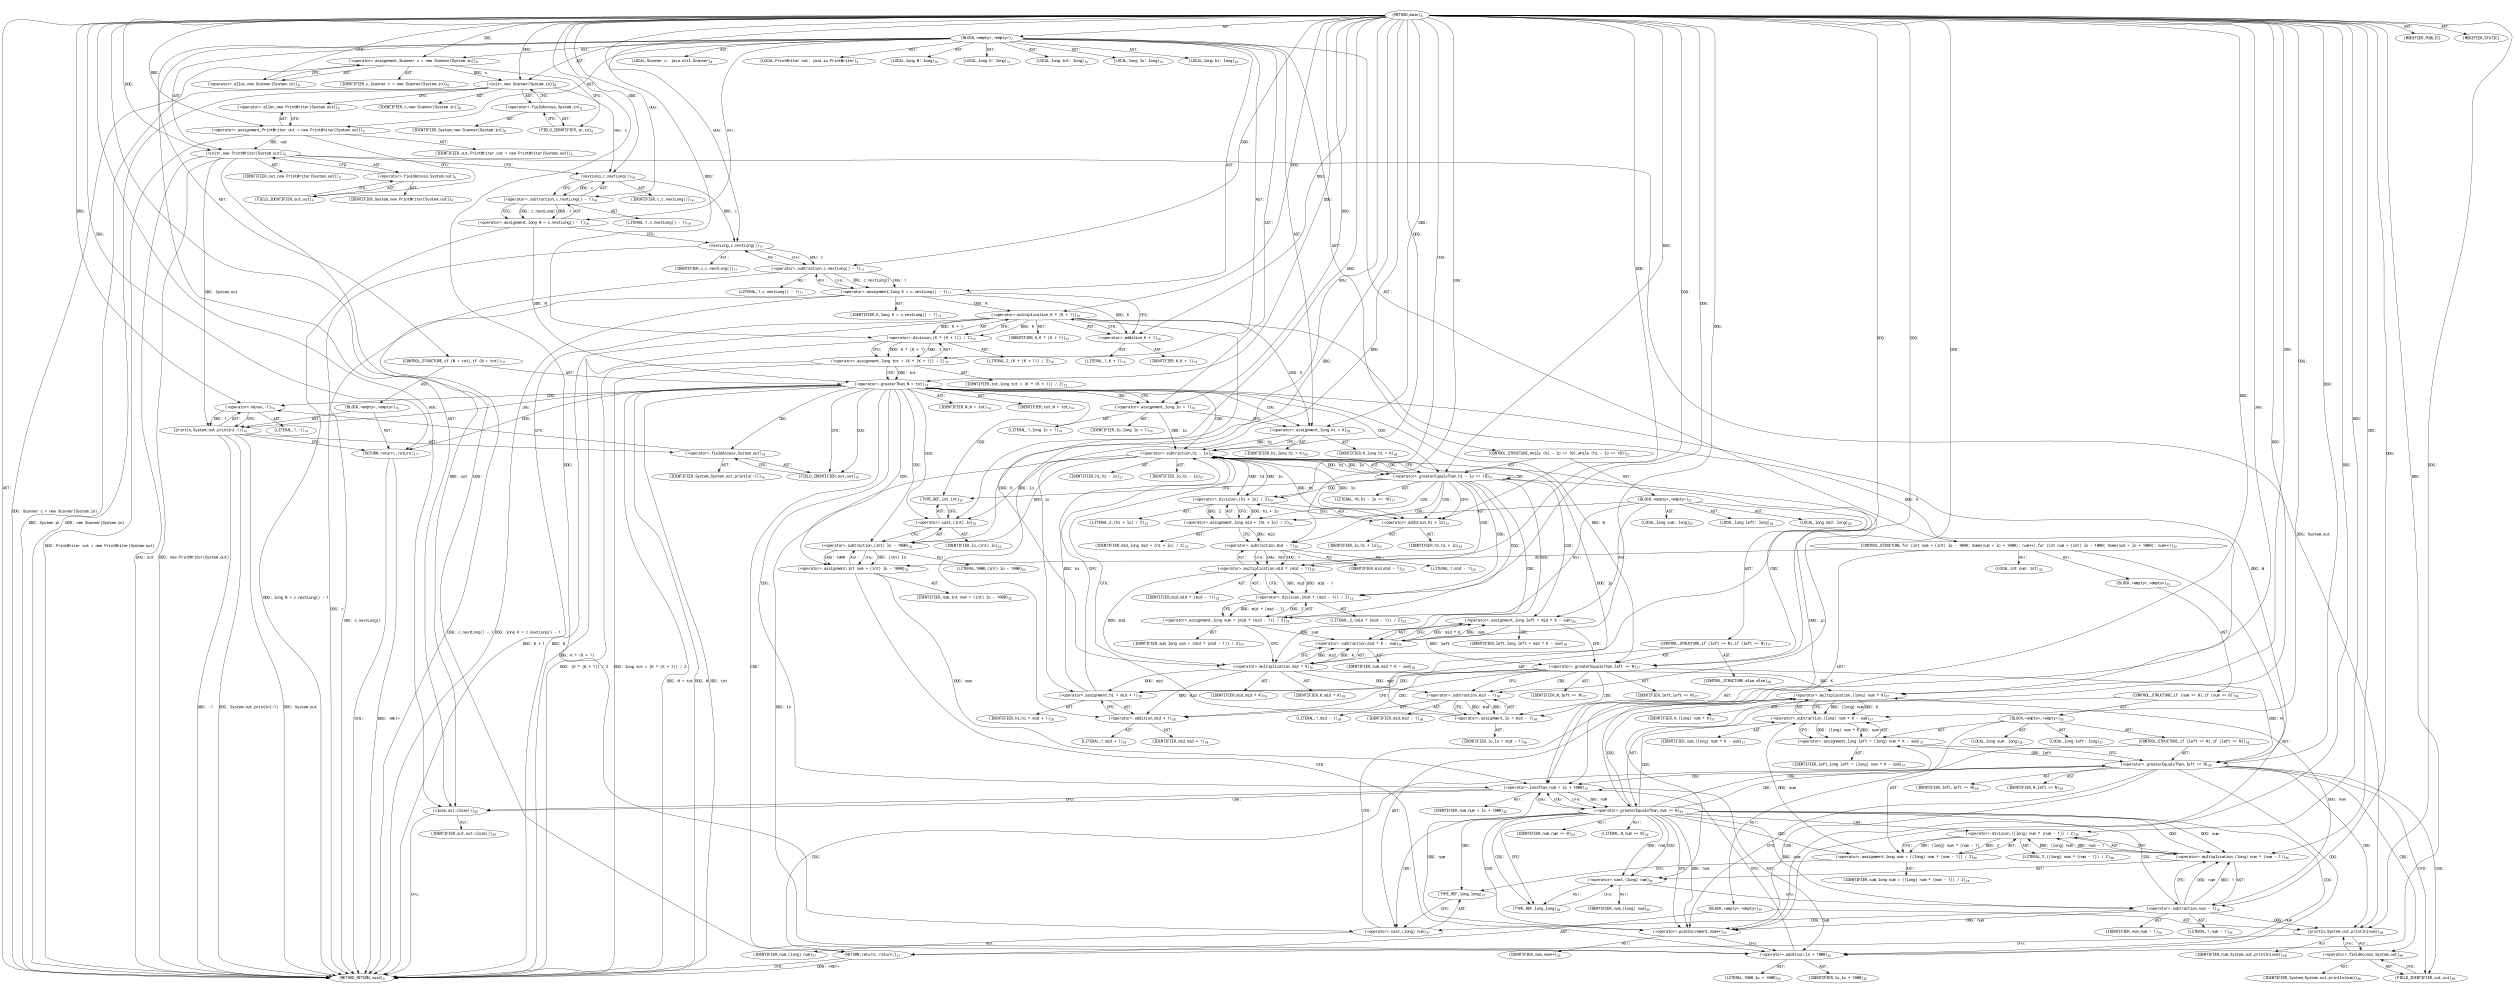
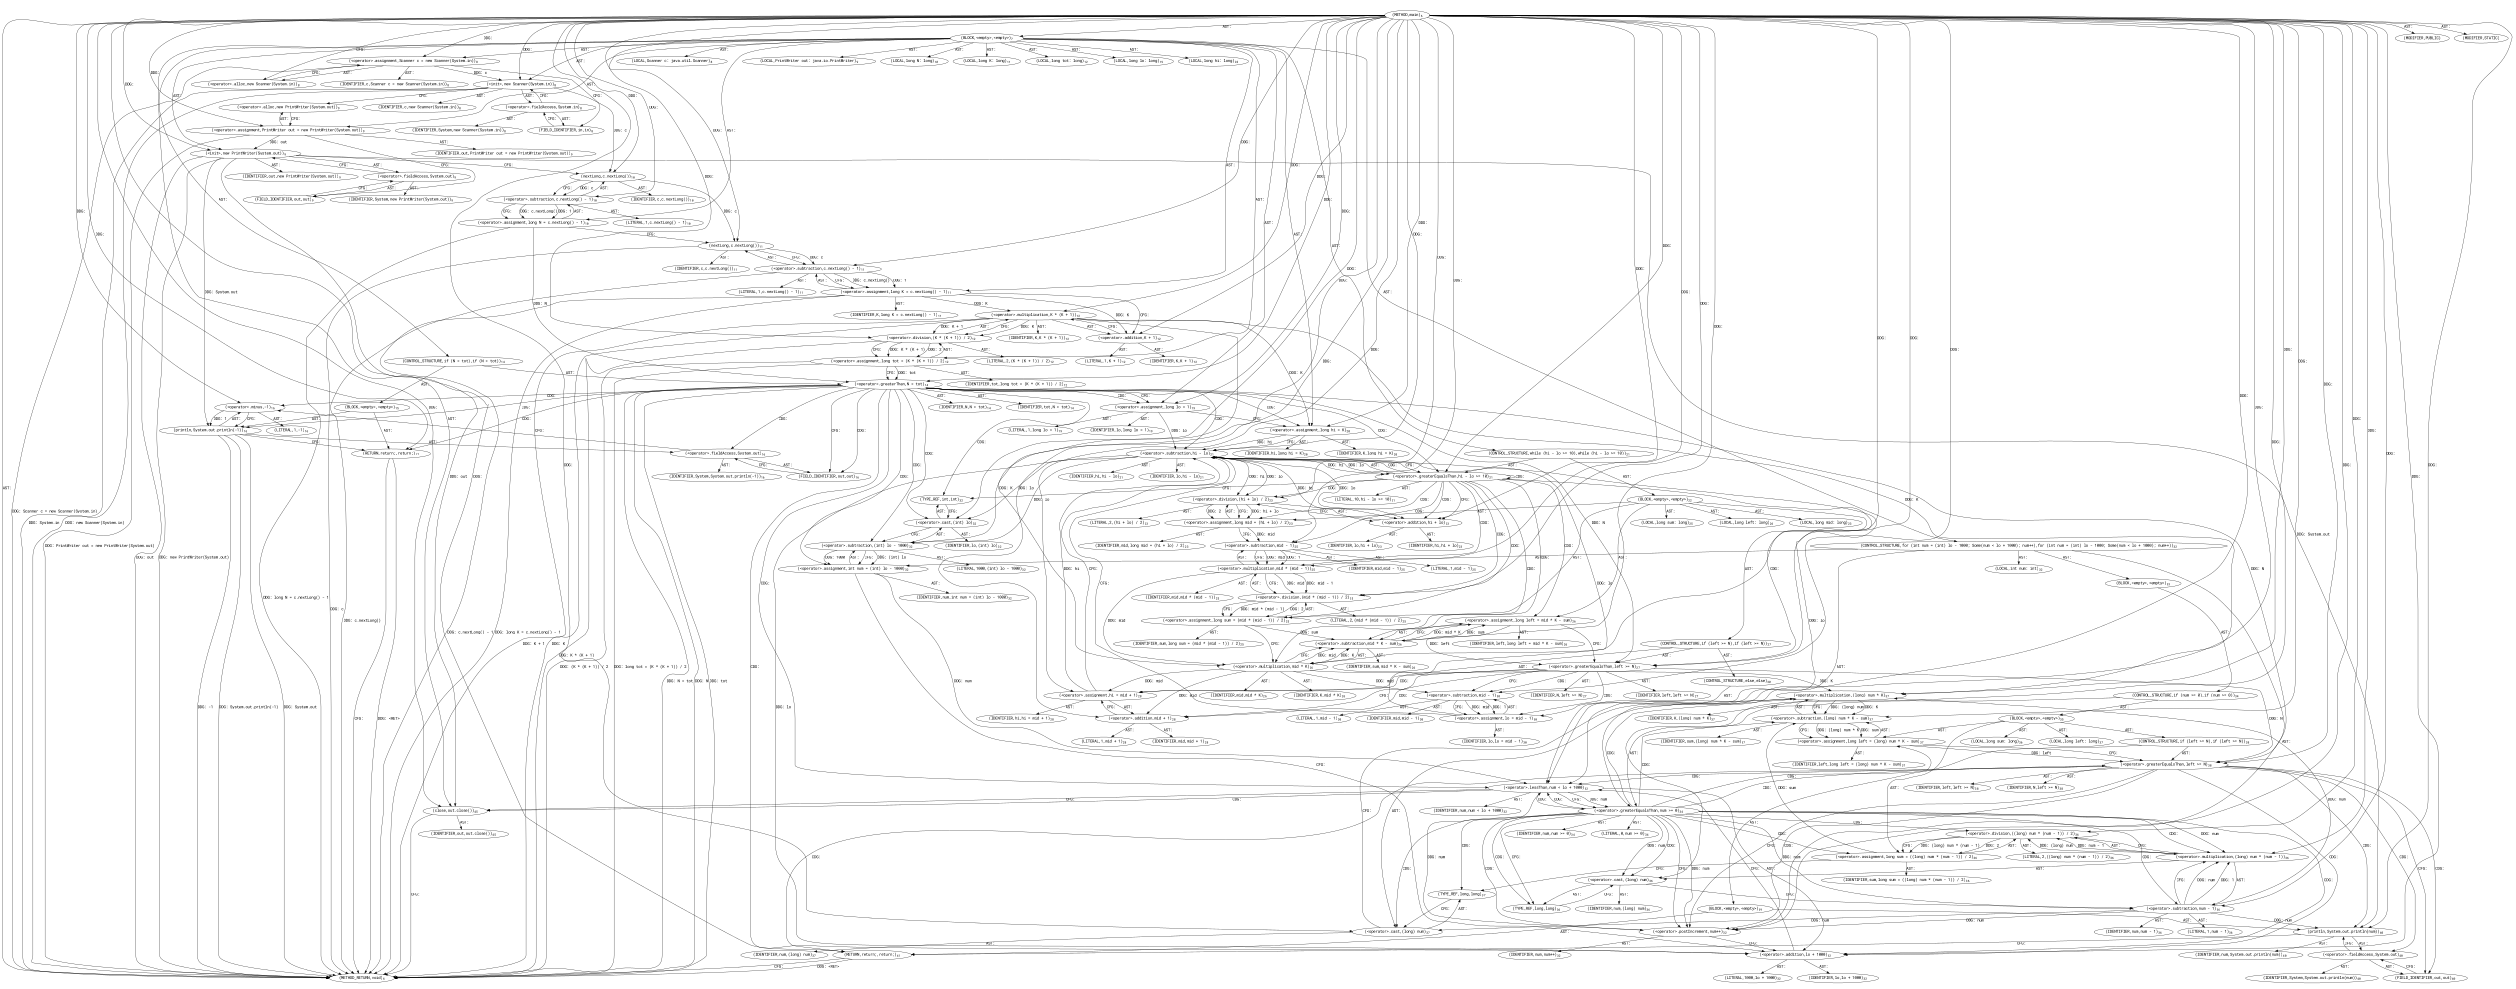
(1525, 632) -> (1525, 632)
